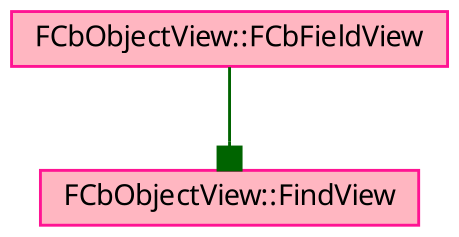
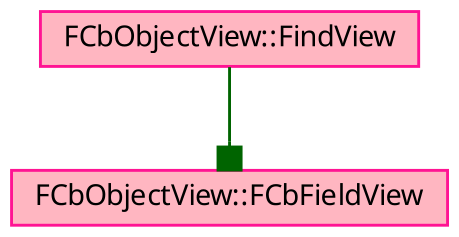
(230, 104) -> (230, 104)
